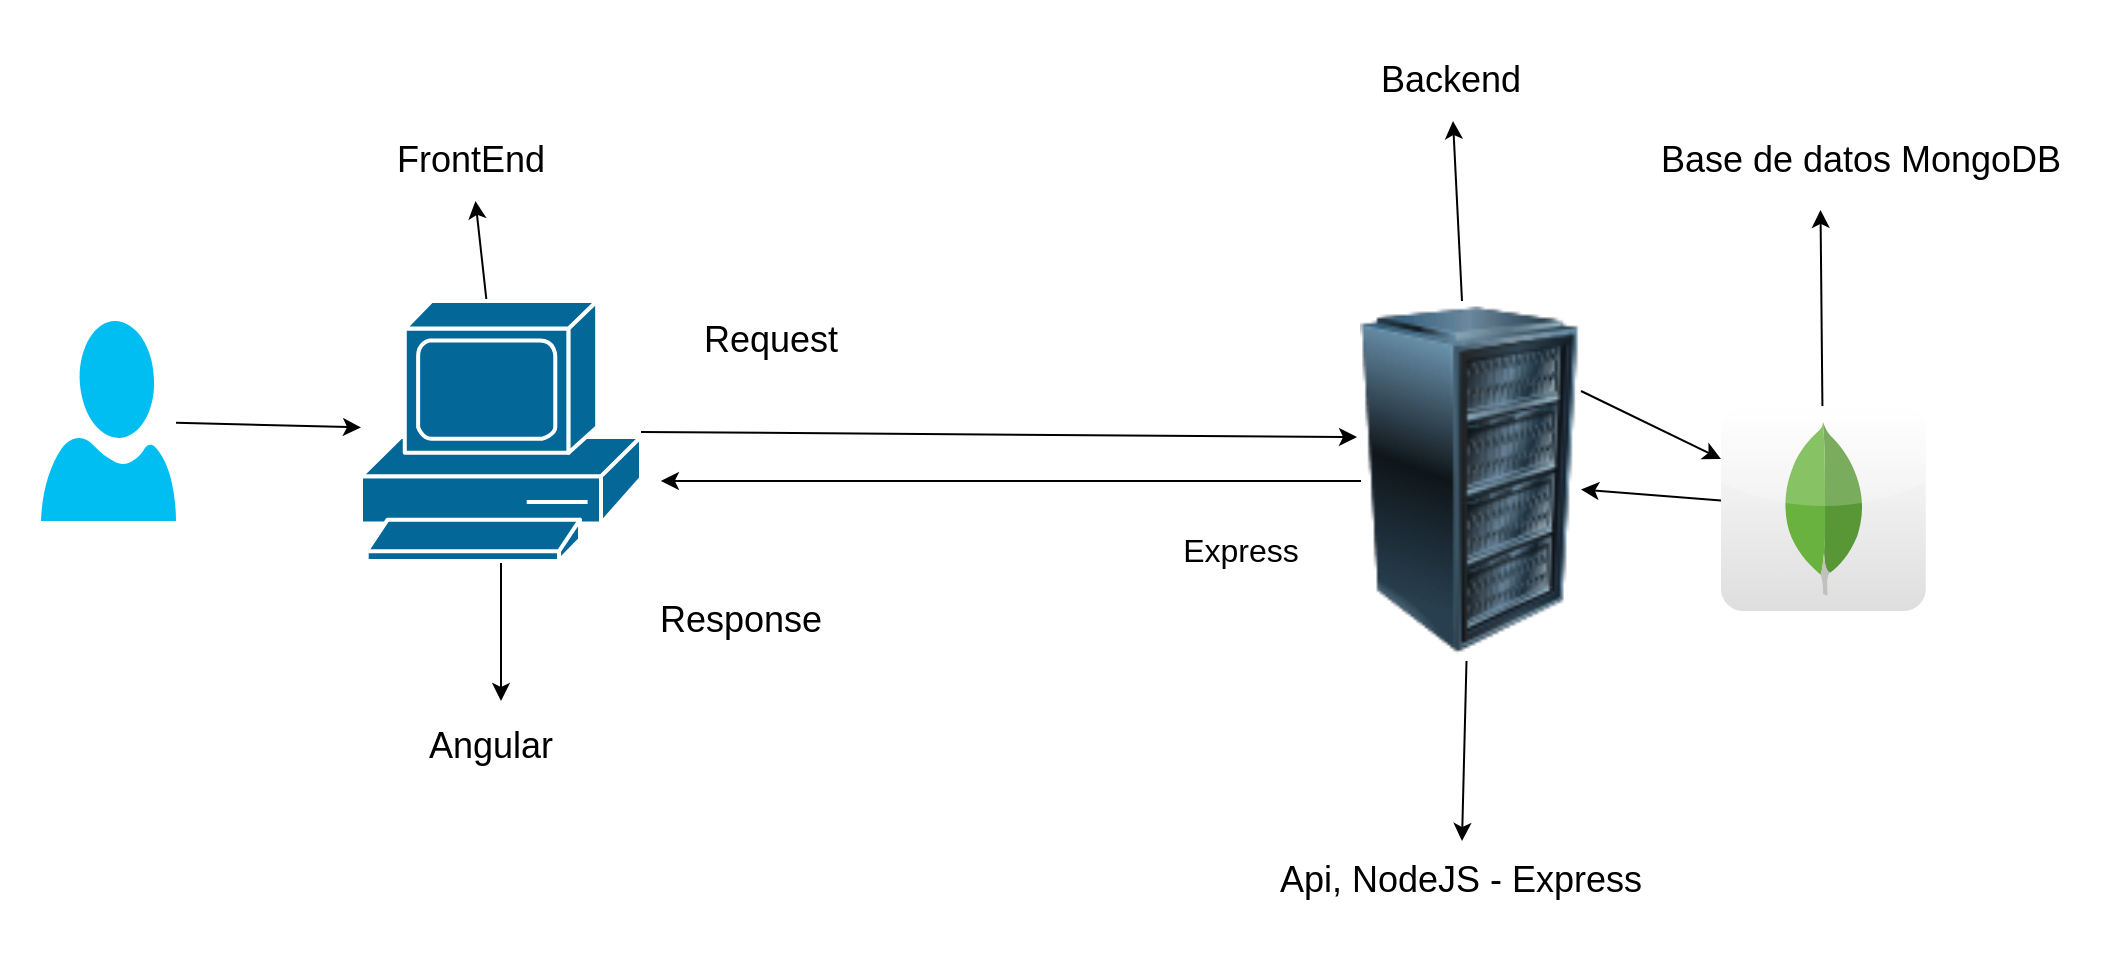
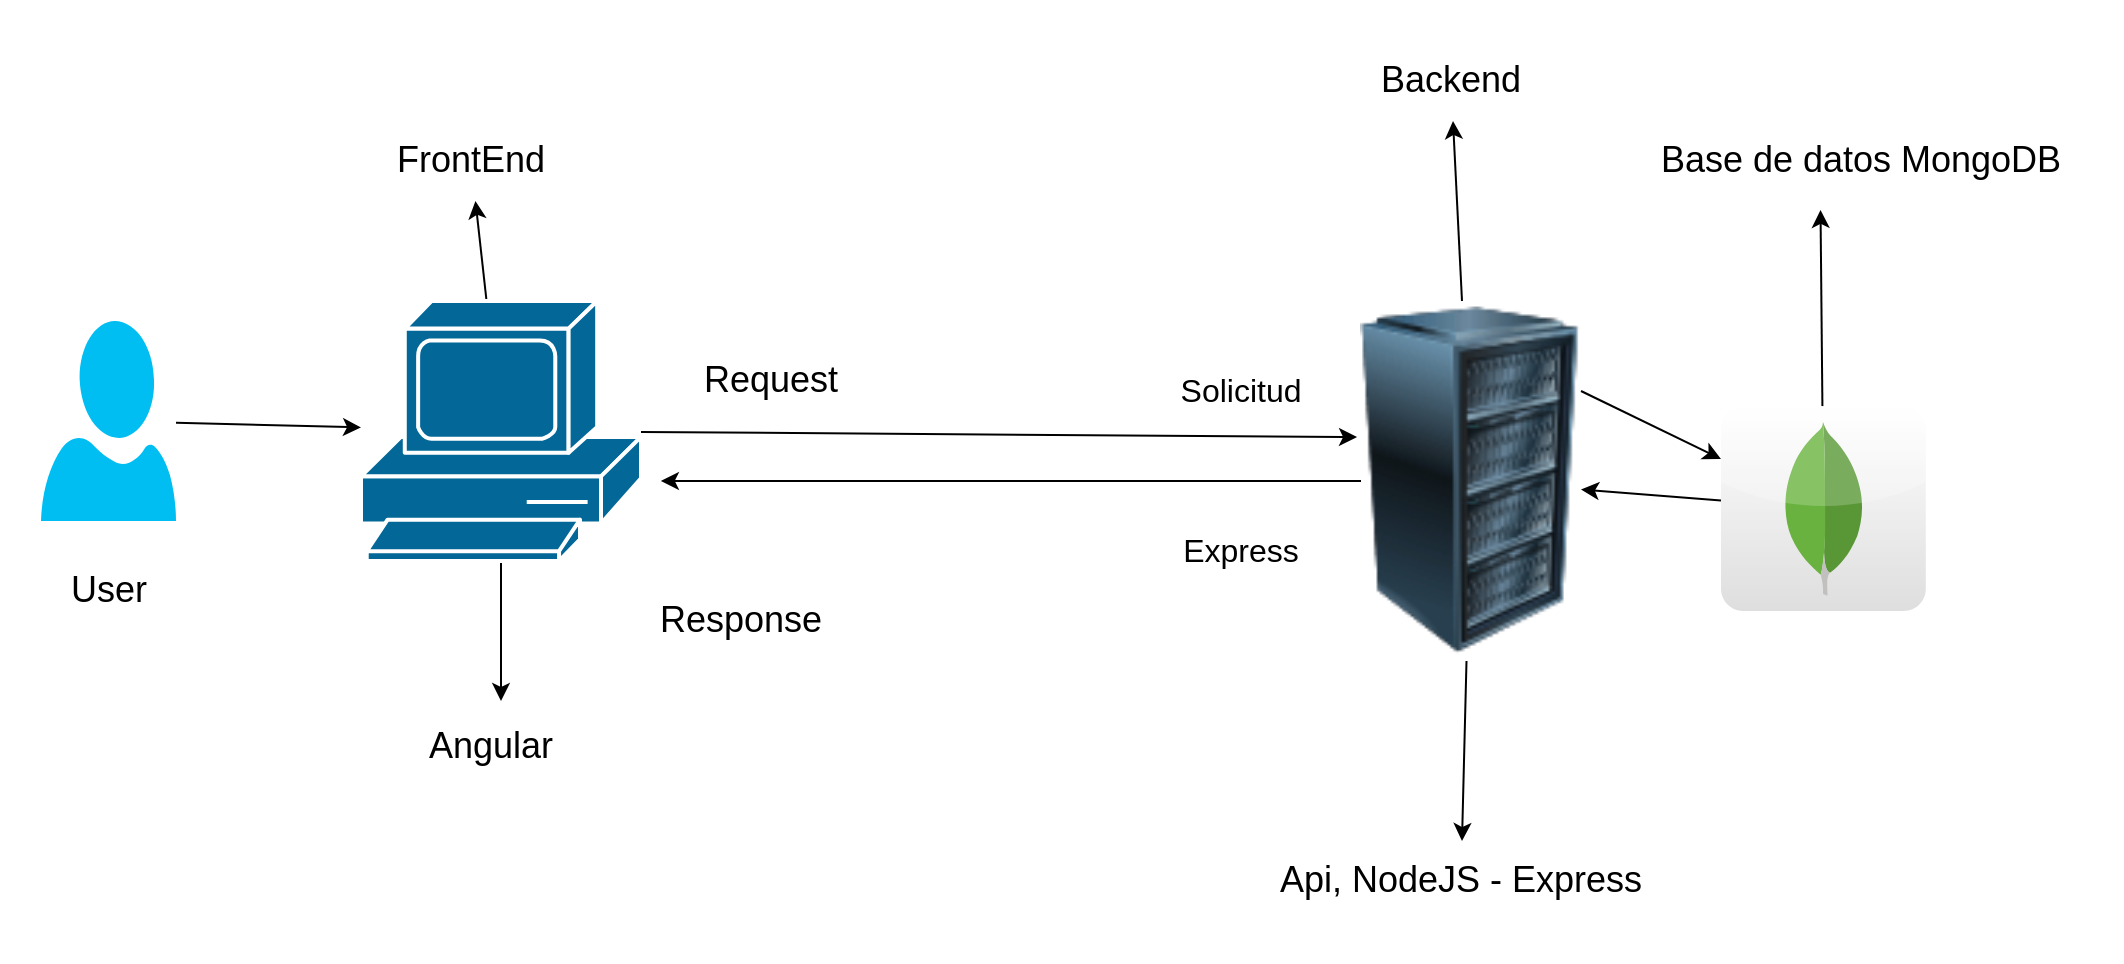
(771, 341) -> (771, 381)
none -> (1241, 391)
none -> (109, 591)
